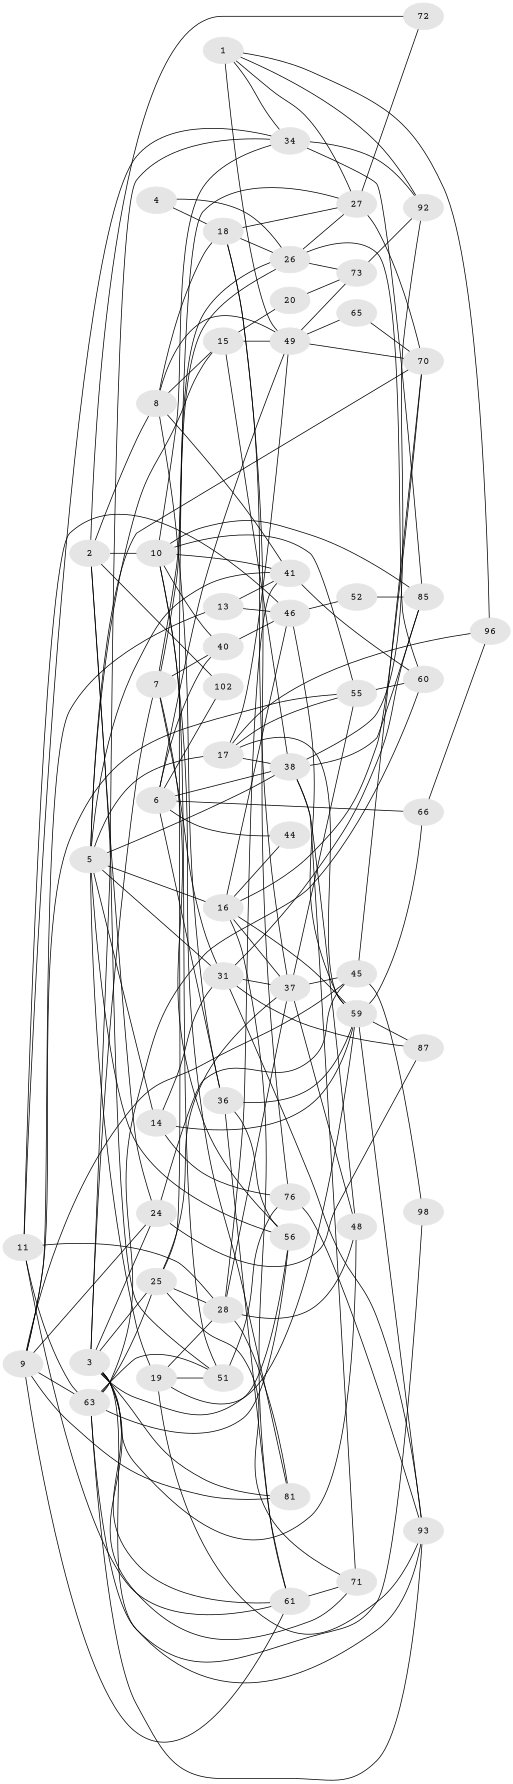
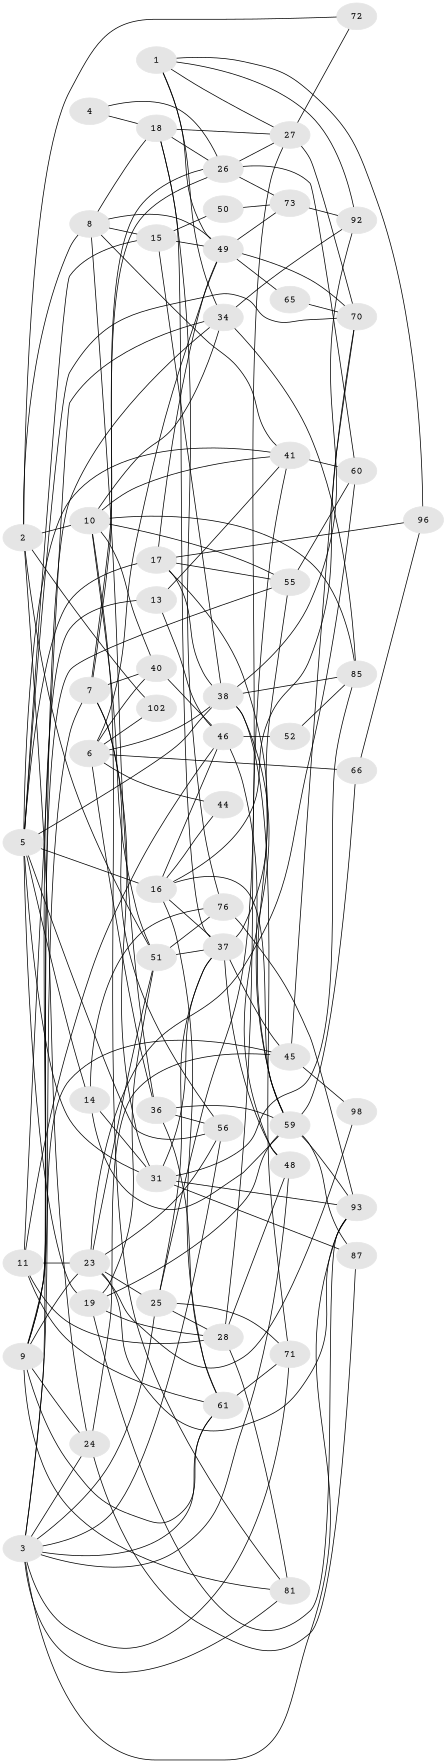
(290, 300) -> (223, 209)
(258, 1142) -> (190, 952)
(90, 1402) -> (90, 1263)
